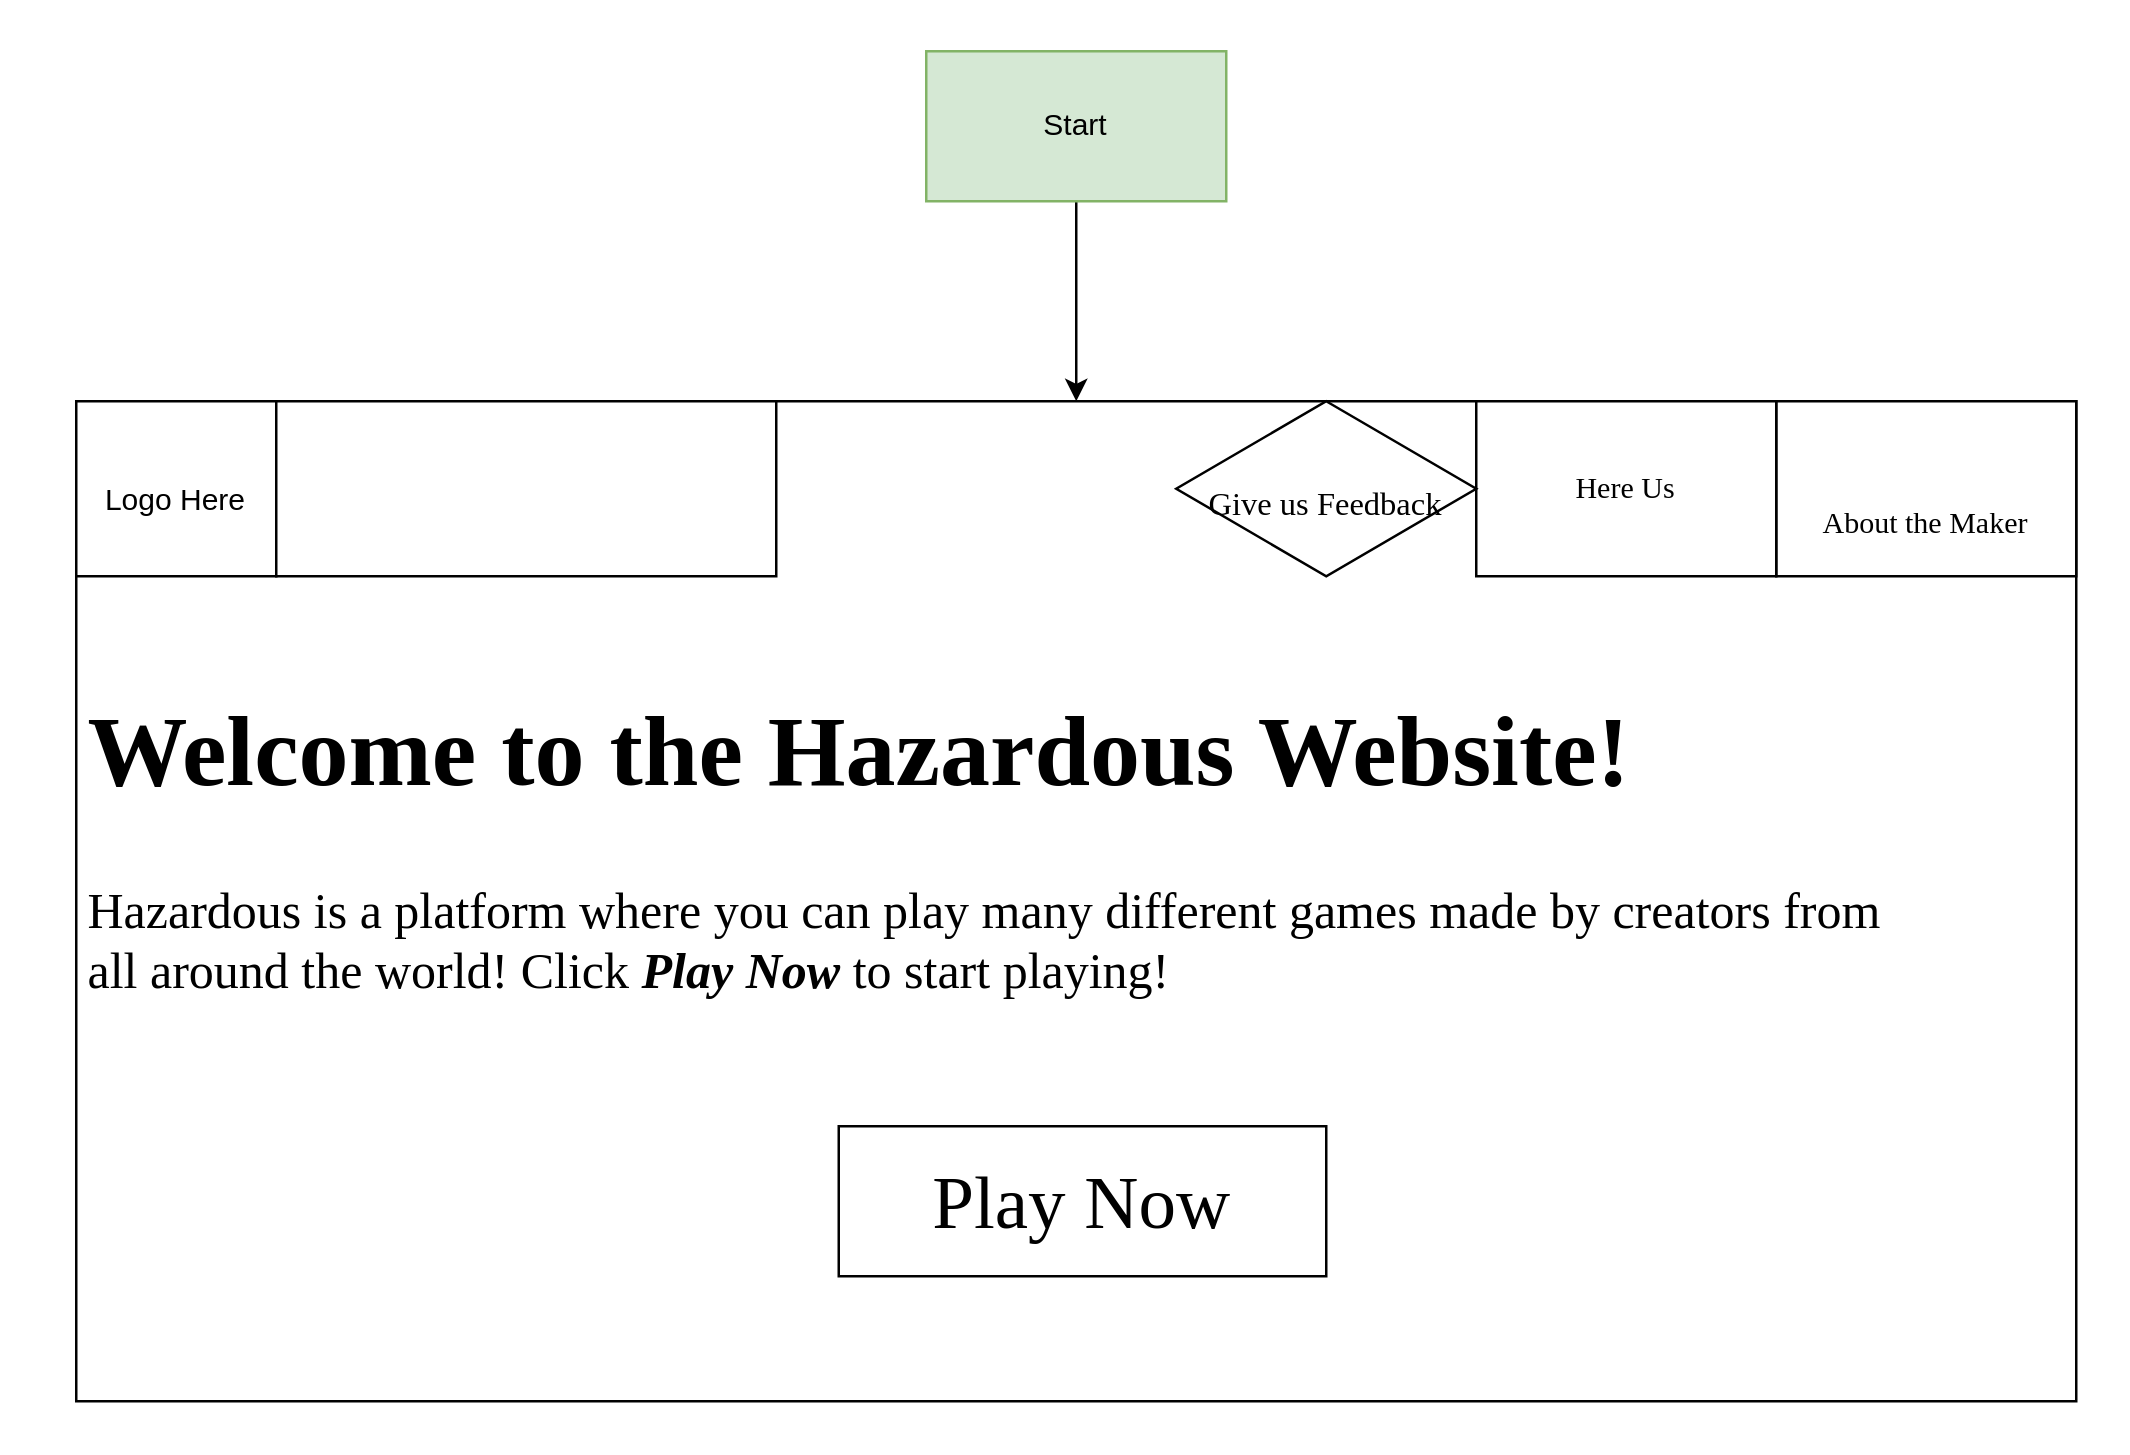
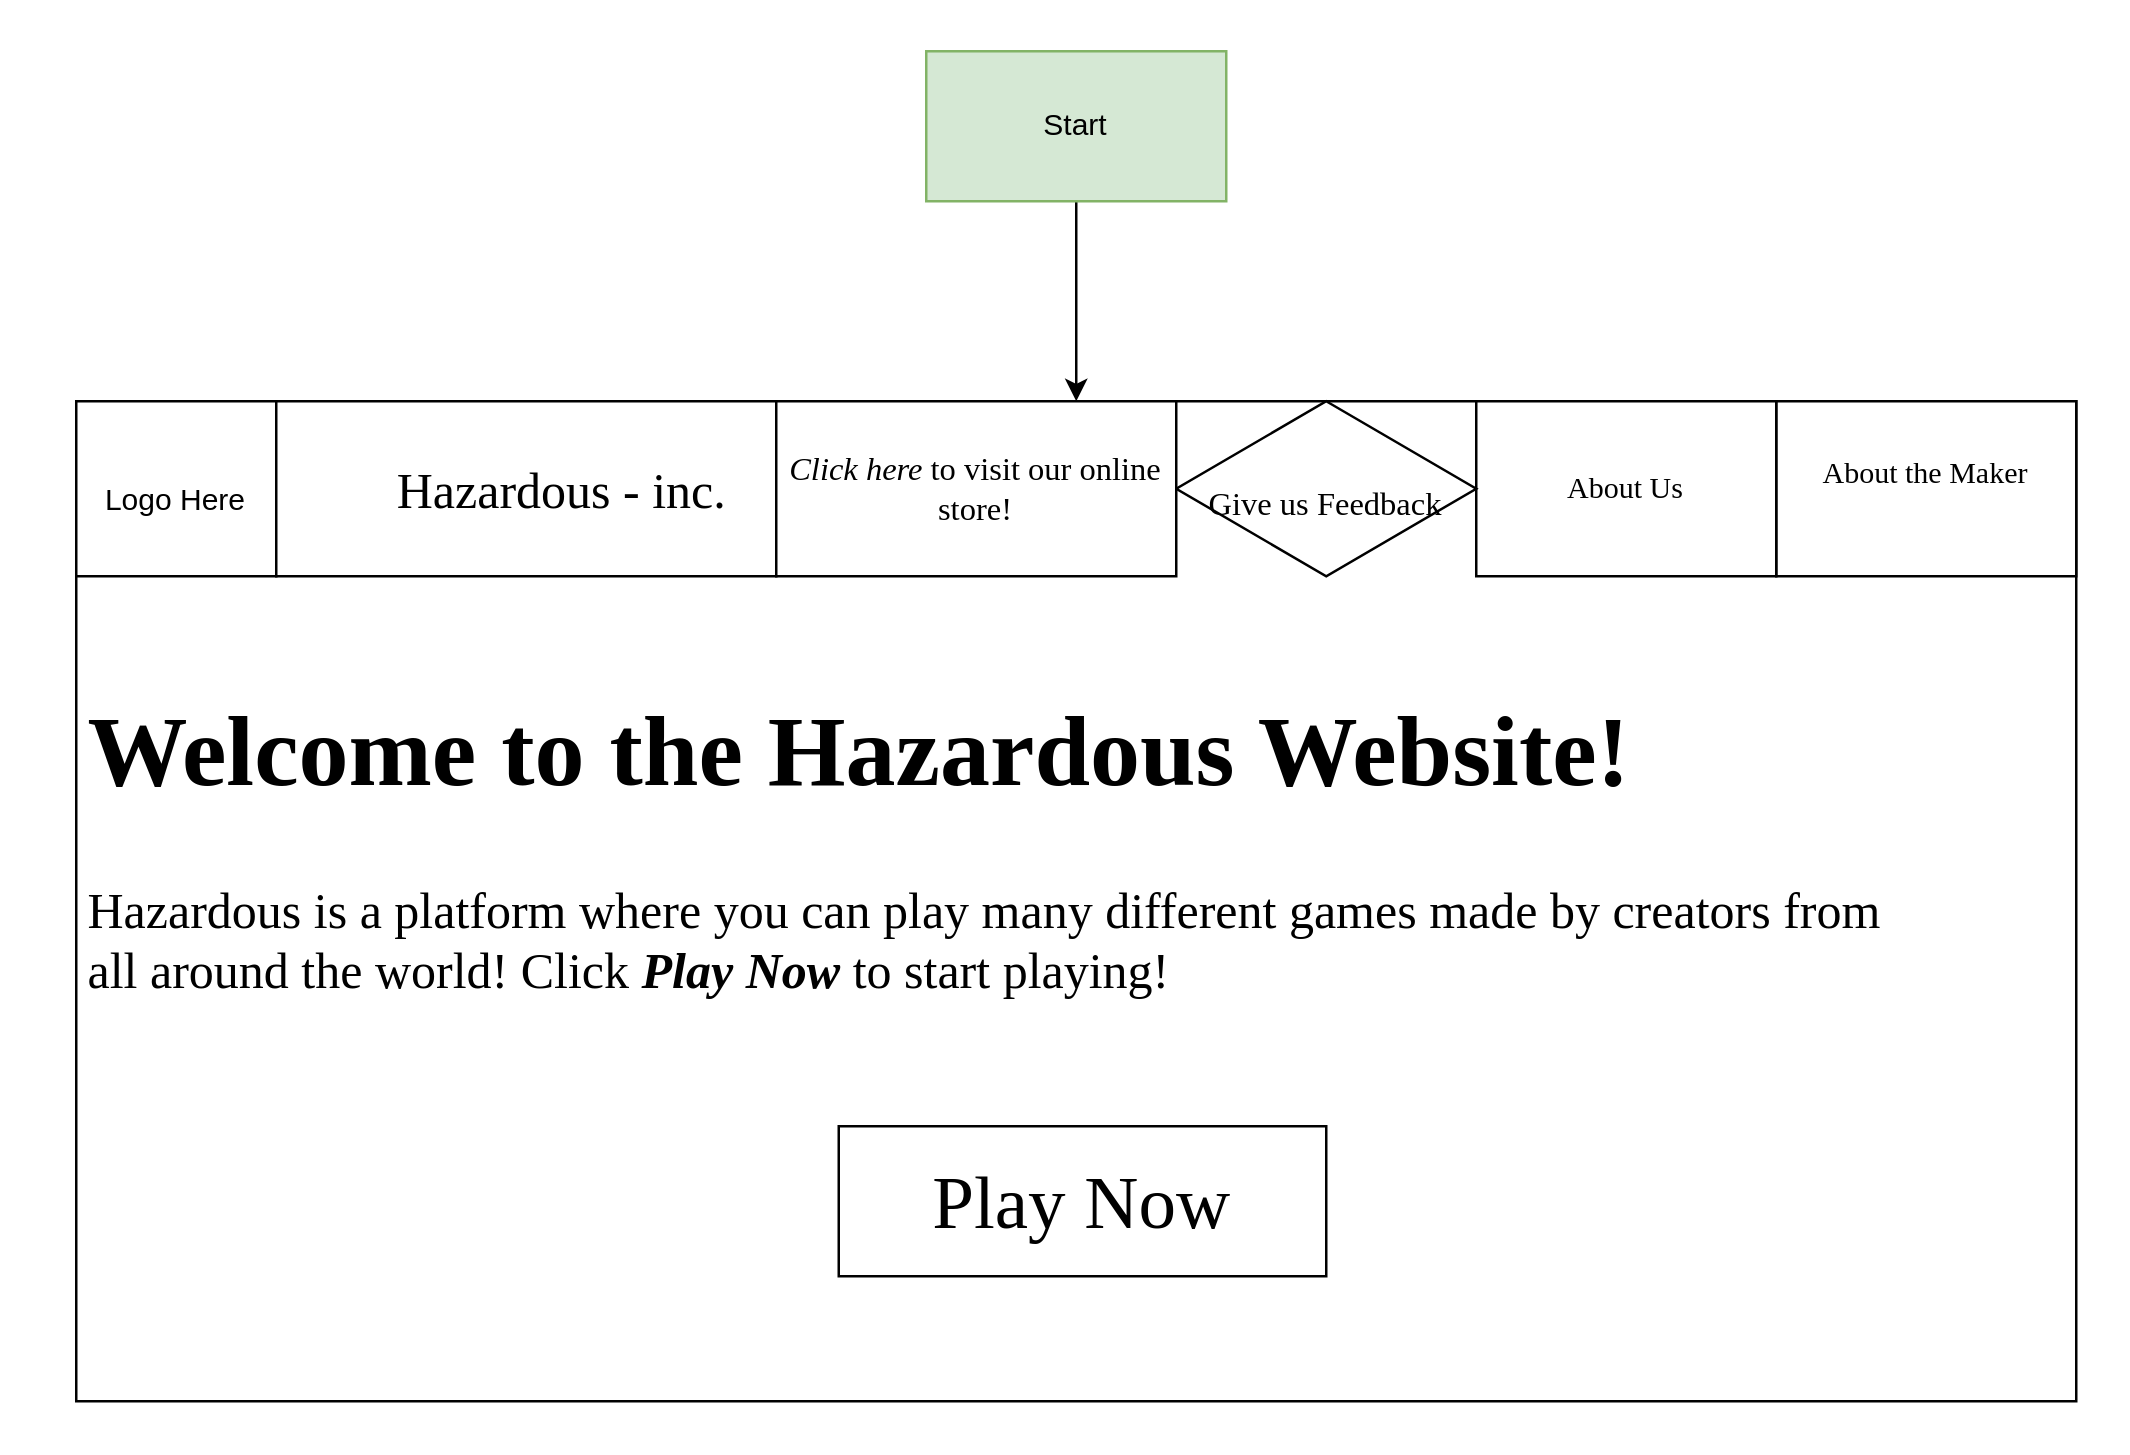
none -> (561, 489)
none -> (976, 489)
(1626, 489) -> (1626, 489)
(1926, 514) -> (1926, 464)
